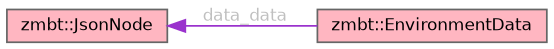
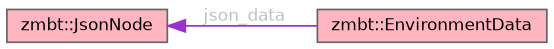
(242, 16) -> (242, 16)
